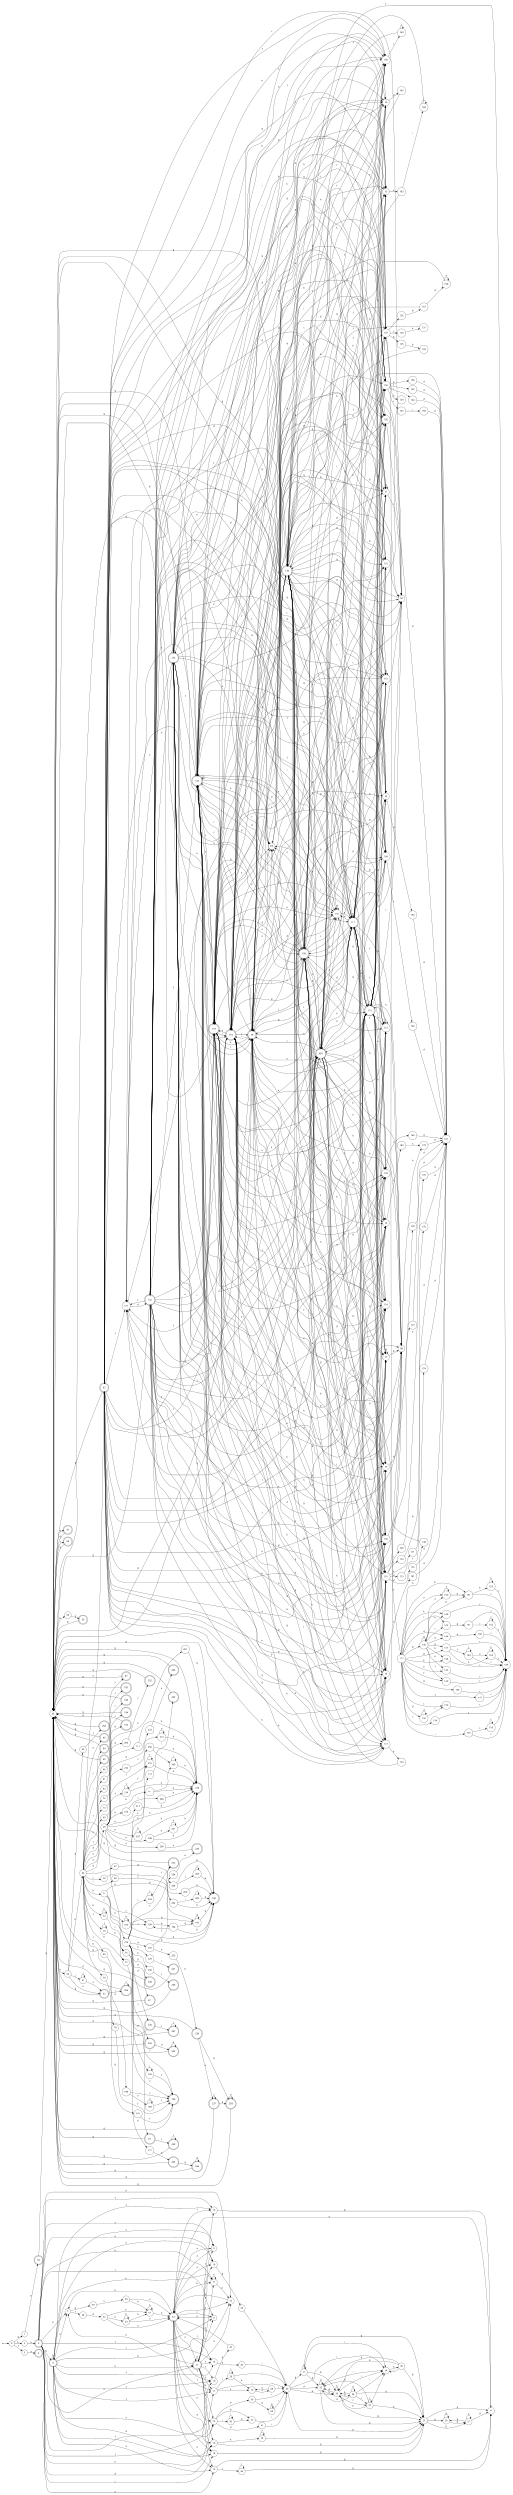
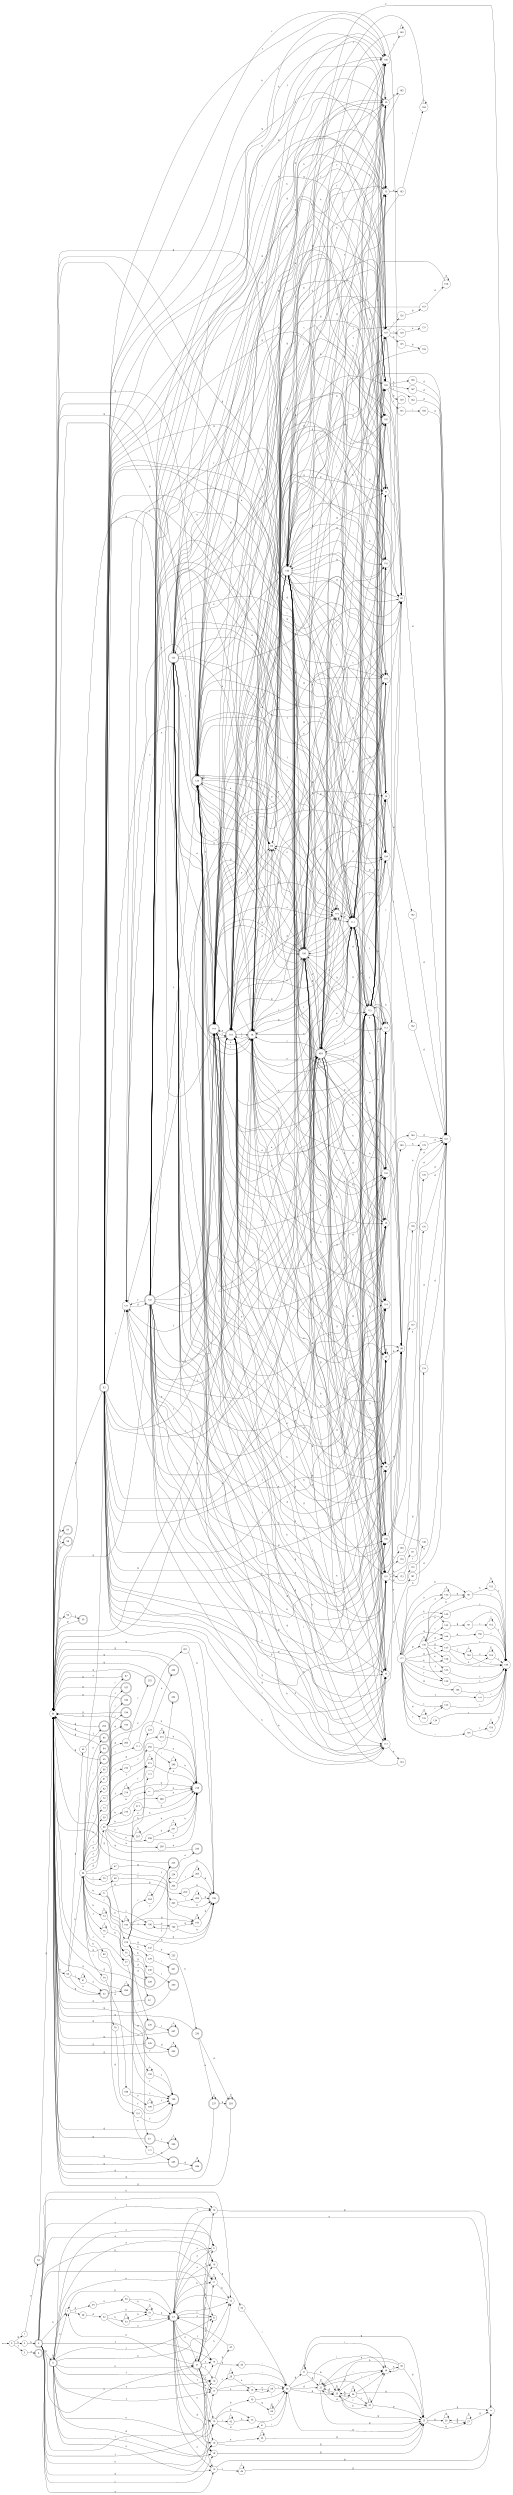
(285, 1398) -> none
